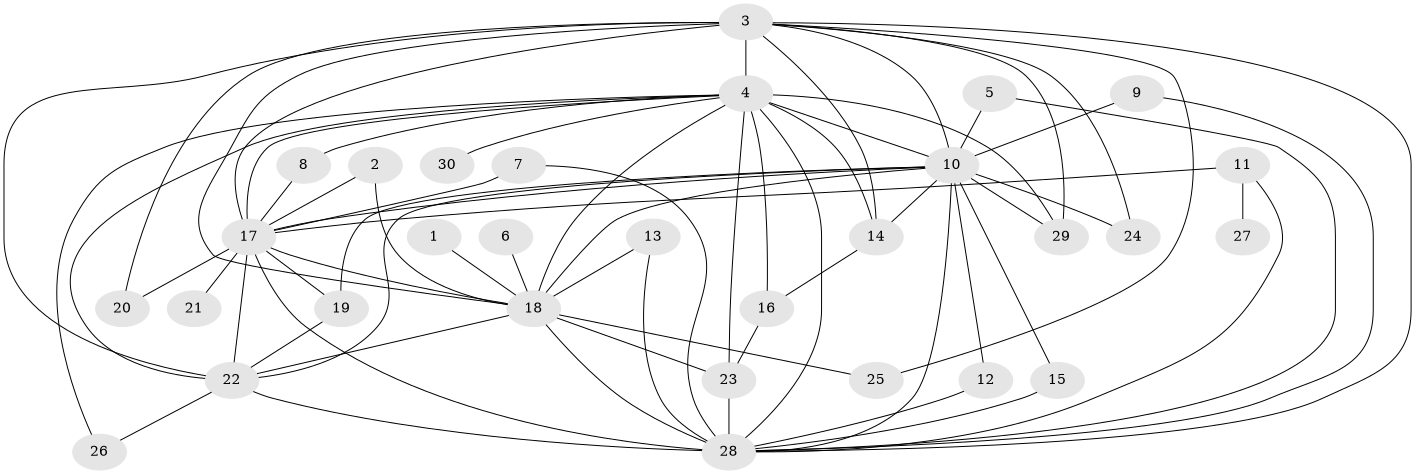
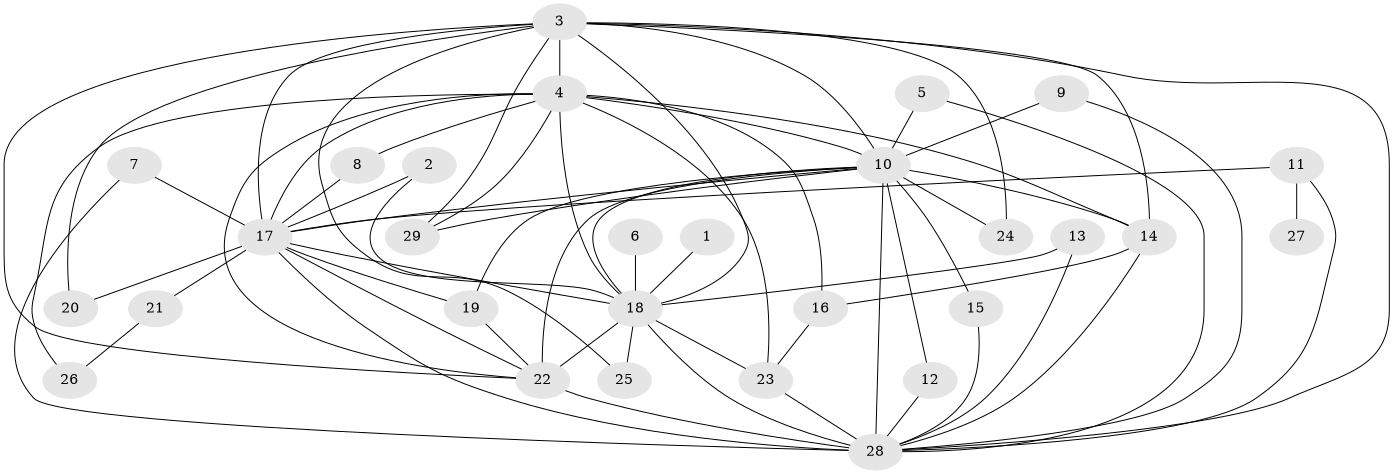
(447, 165) -> none
(822, 287) -> (1041, 376)
(166, 416) -> (118, 340)
